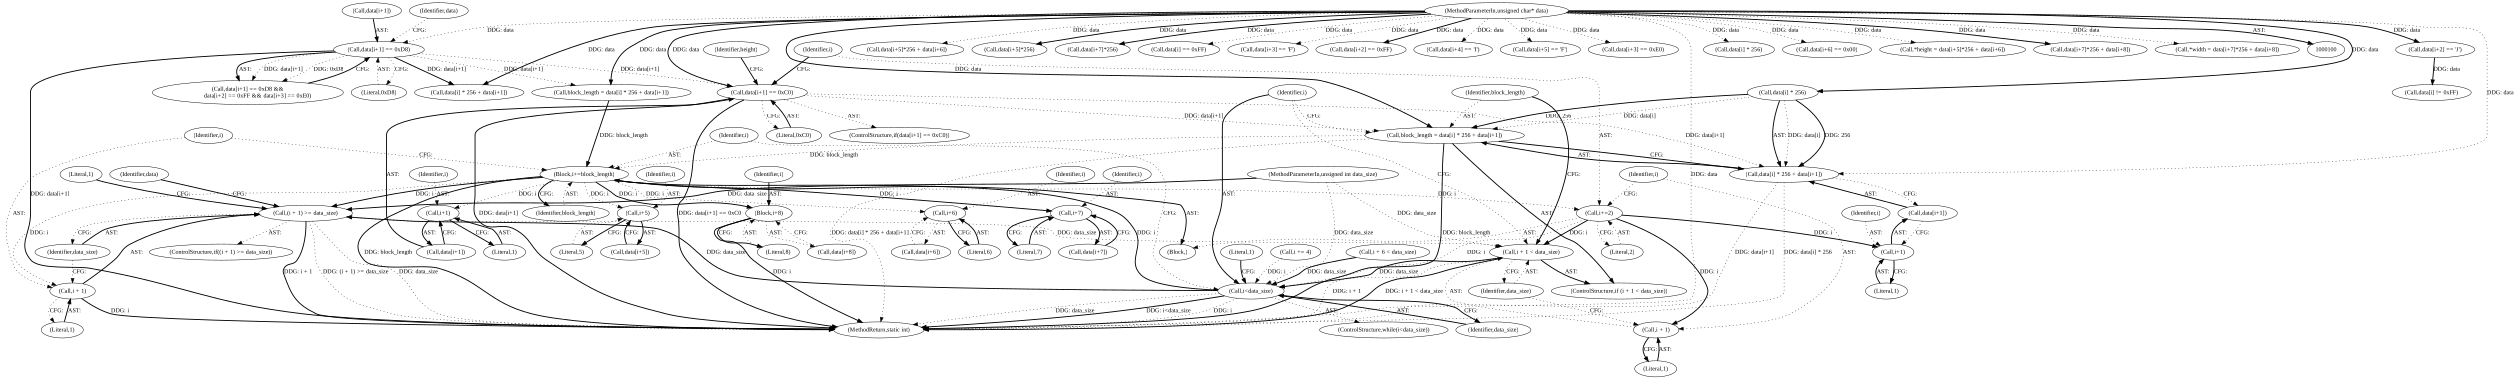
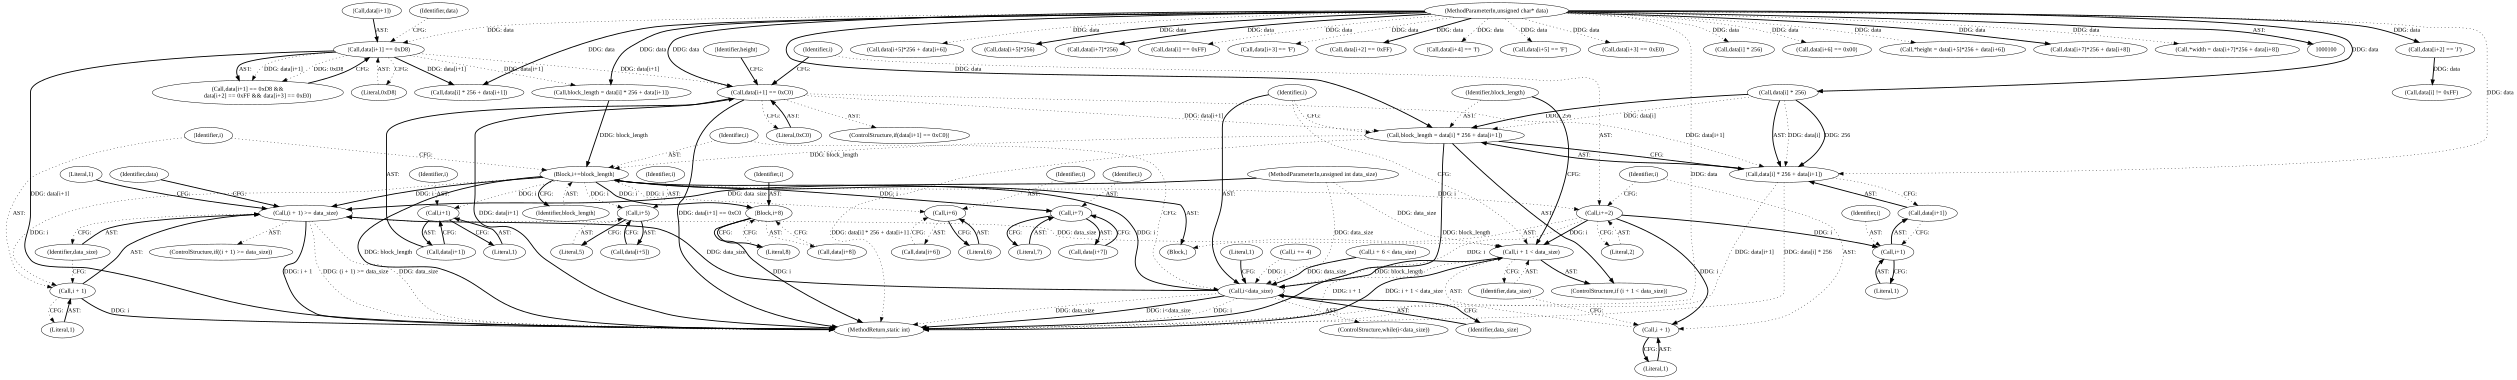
(752, 233) -> (752, 233)
(1399, 272) -> (1399, 272)
